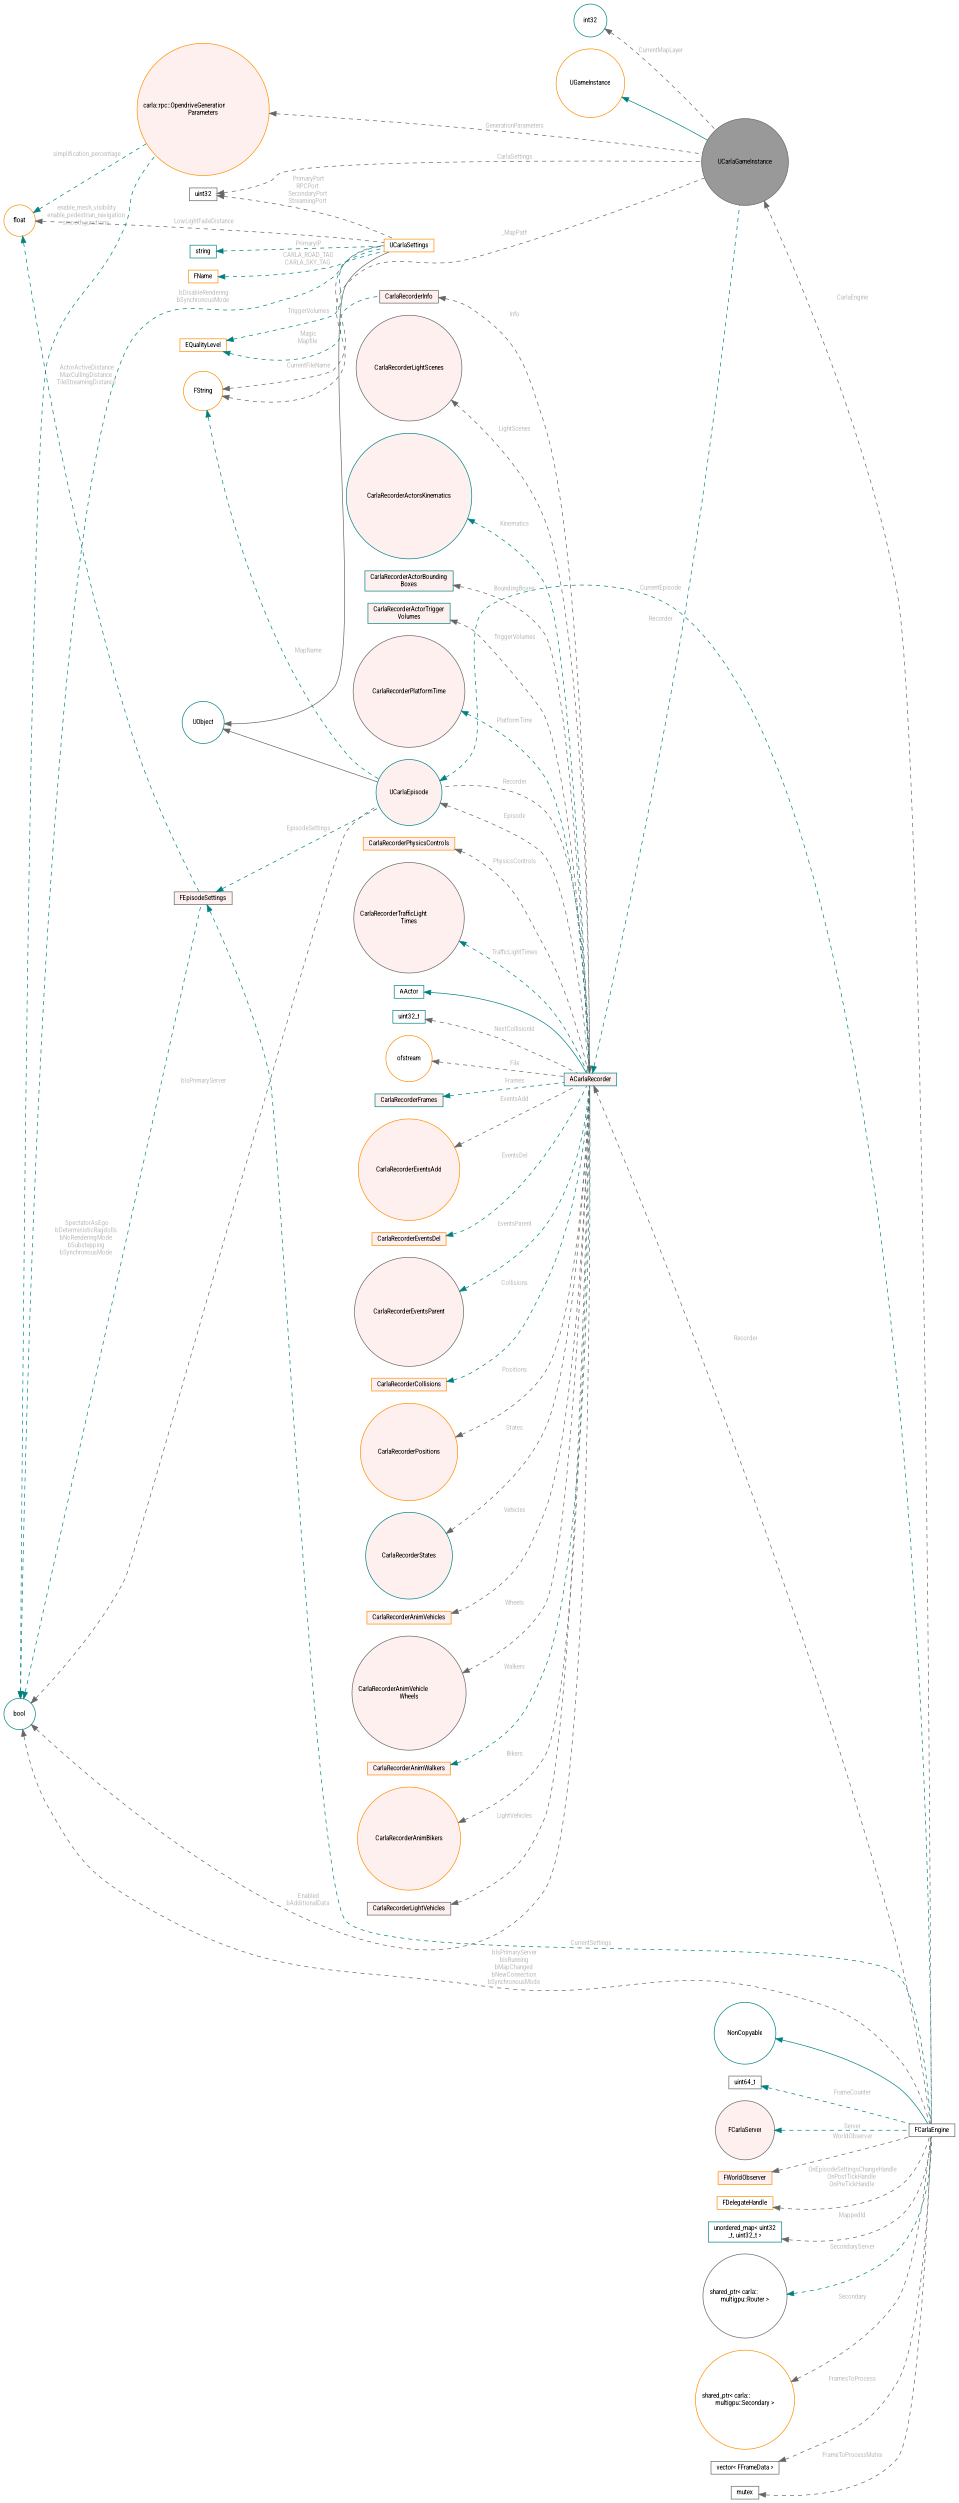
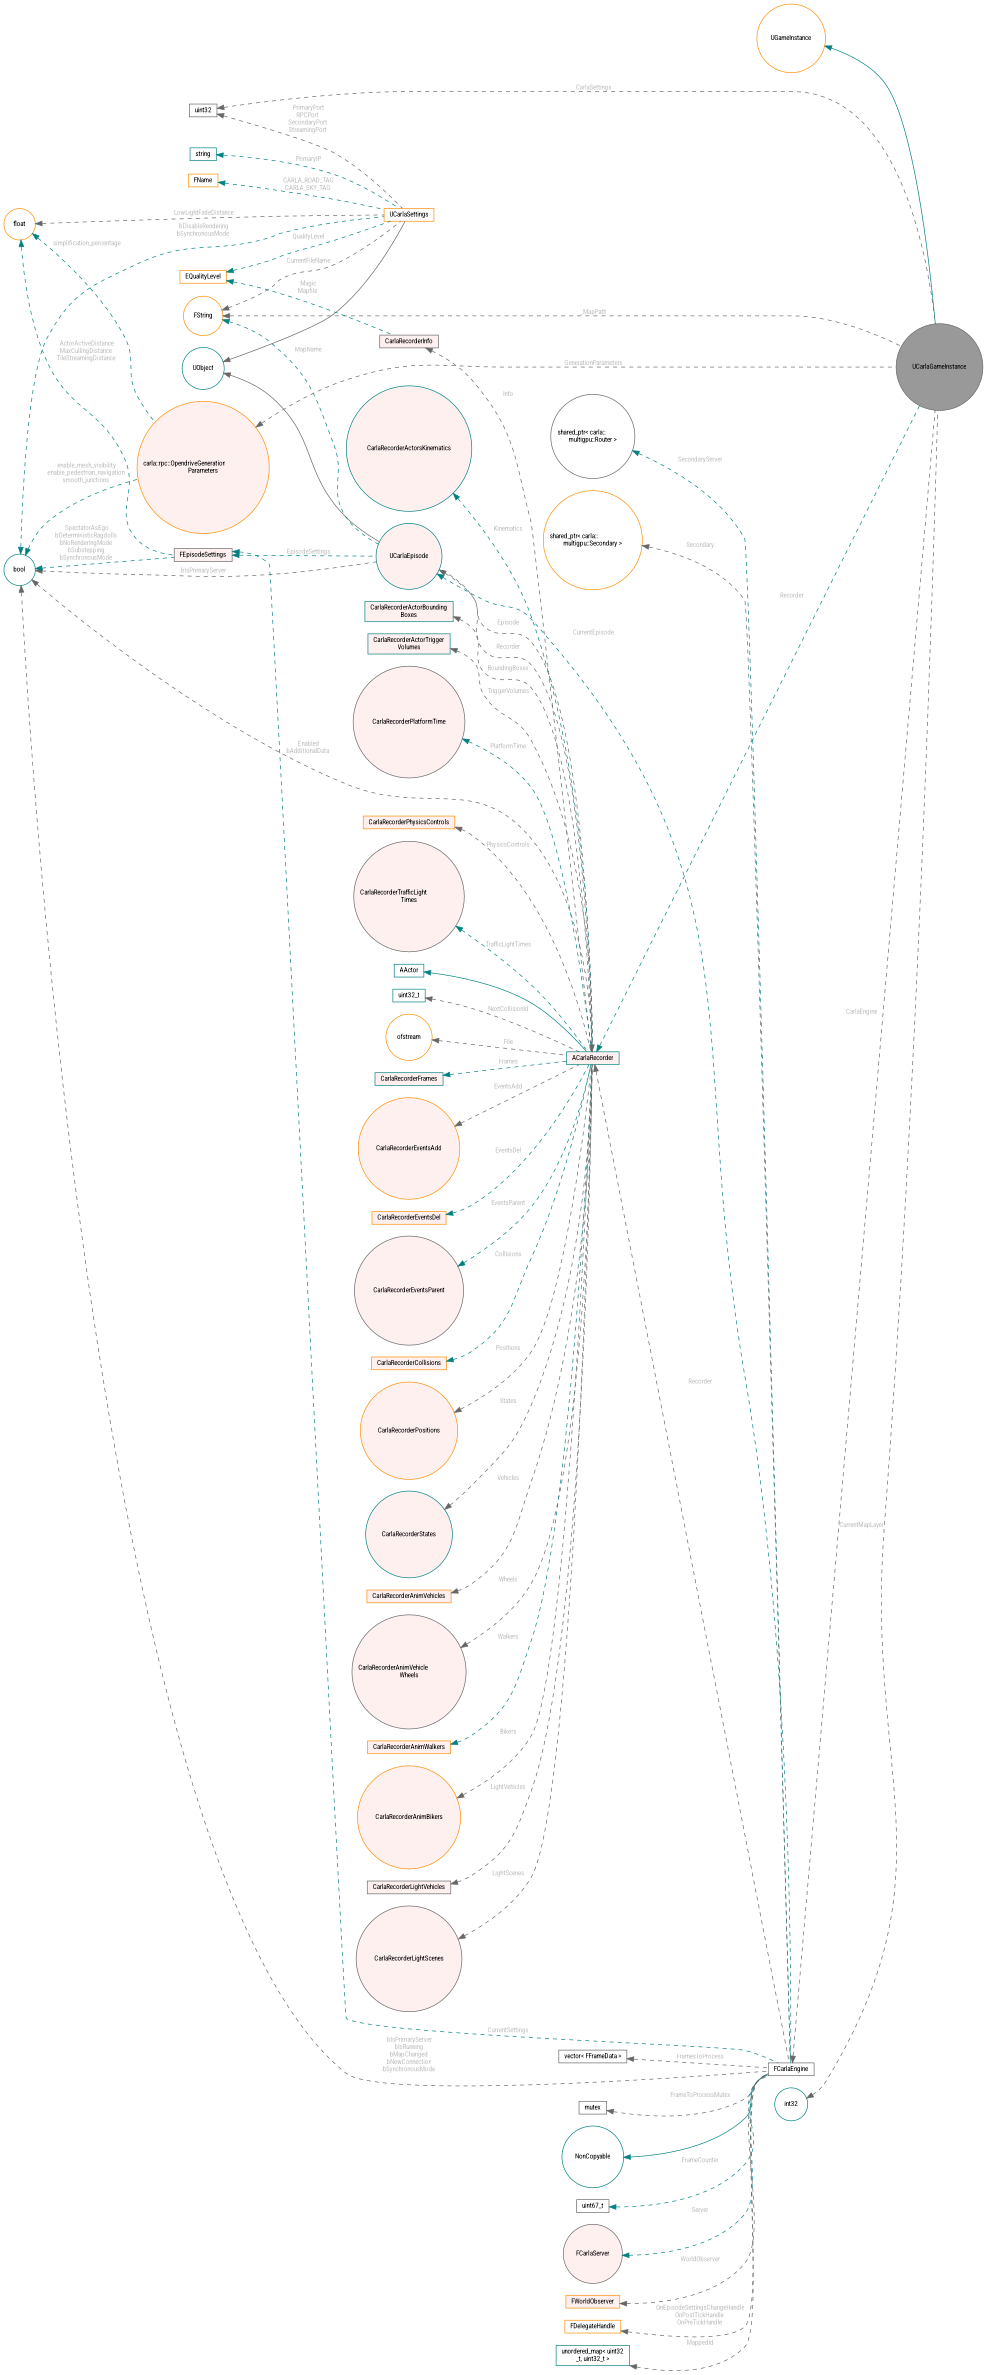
(308, 311) -> (308, 237)
(921, 1154) -> (864, 1233)
(745, 2082) -> (593, 2206)
